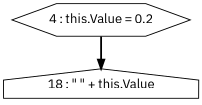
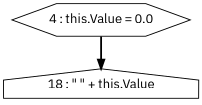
(101, 20) -> (101, 20)
